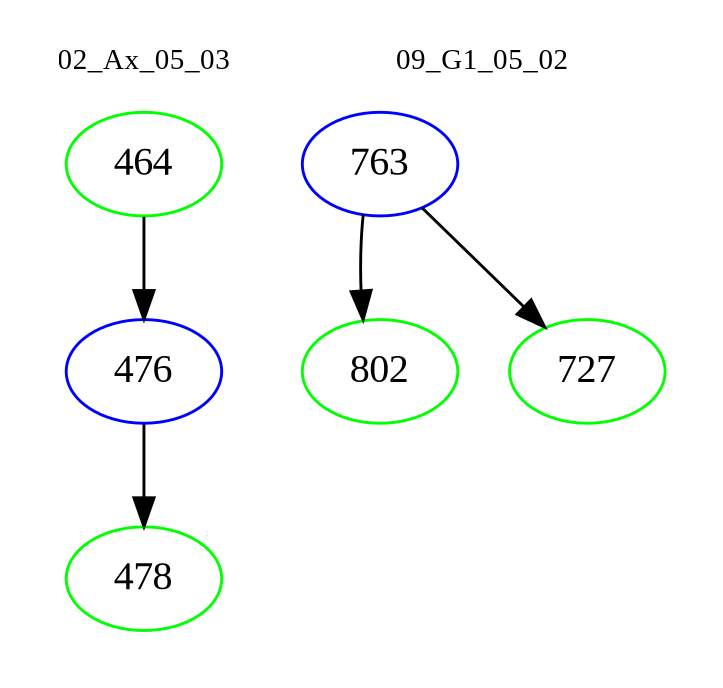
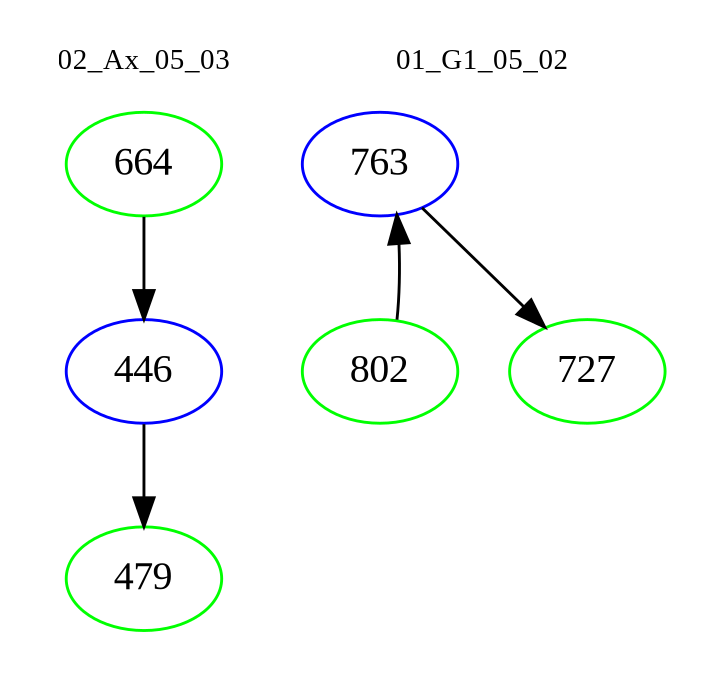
(484, 62) -> (484, 62)
(144, 164) -> (144, 164)
(361, 253) -> (399, 282)
(144, 371) -> (144, 371)
(144, 579) -> (144, 579)
